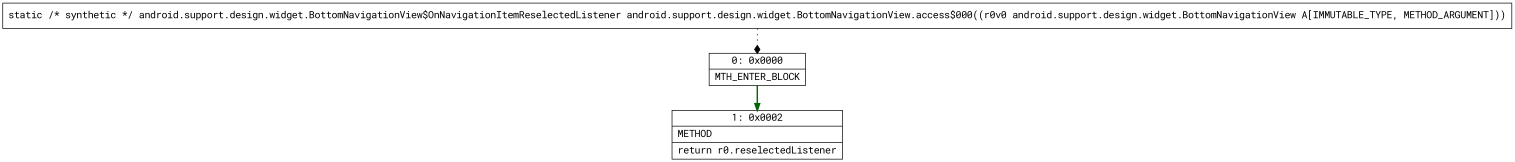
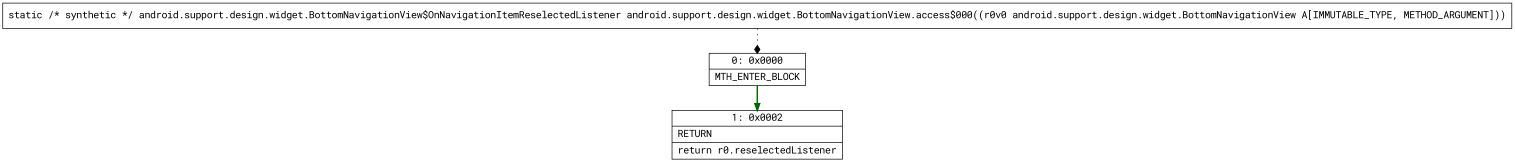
(695, 134) -> (695, 134)
